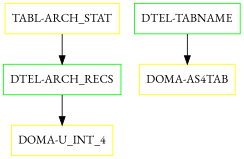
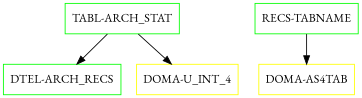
(62, 19) -> (122, 19)
(187, 19) -> (307, 19)
(62, 106) -> (152, 46)
